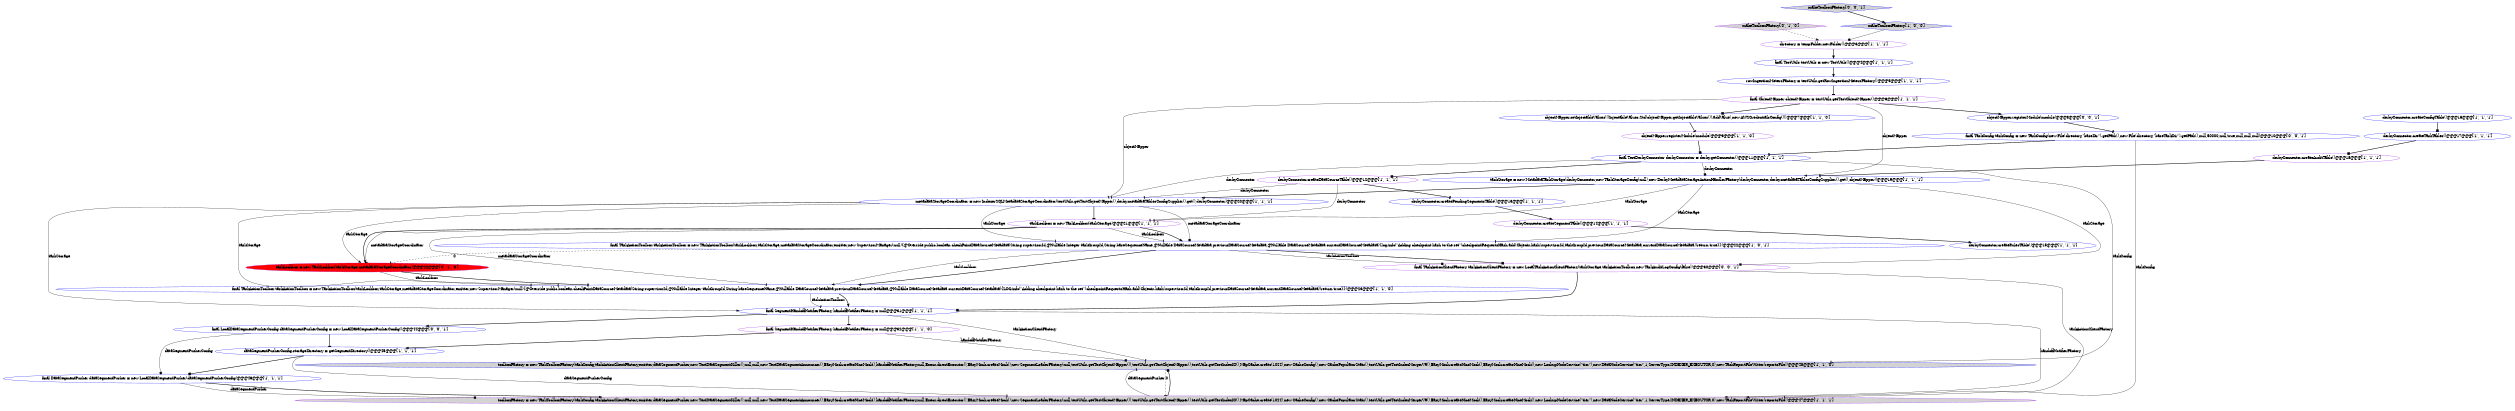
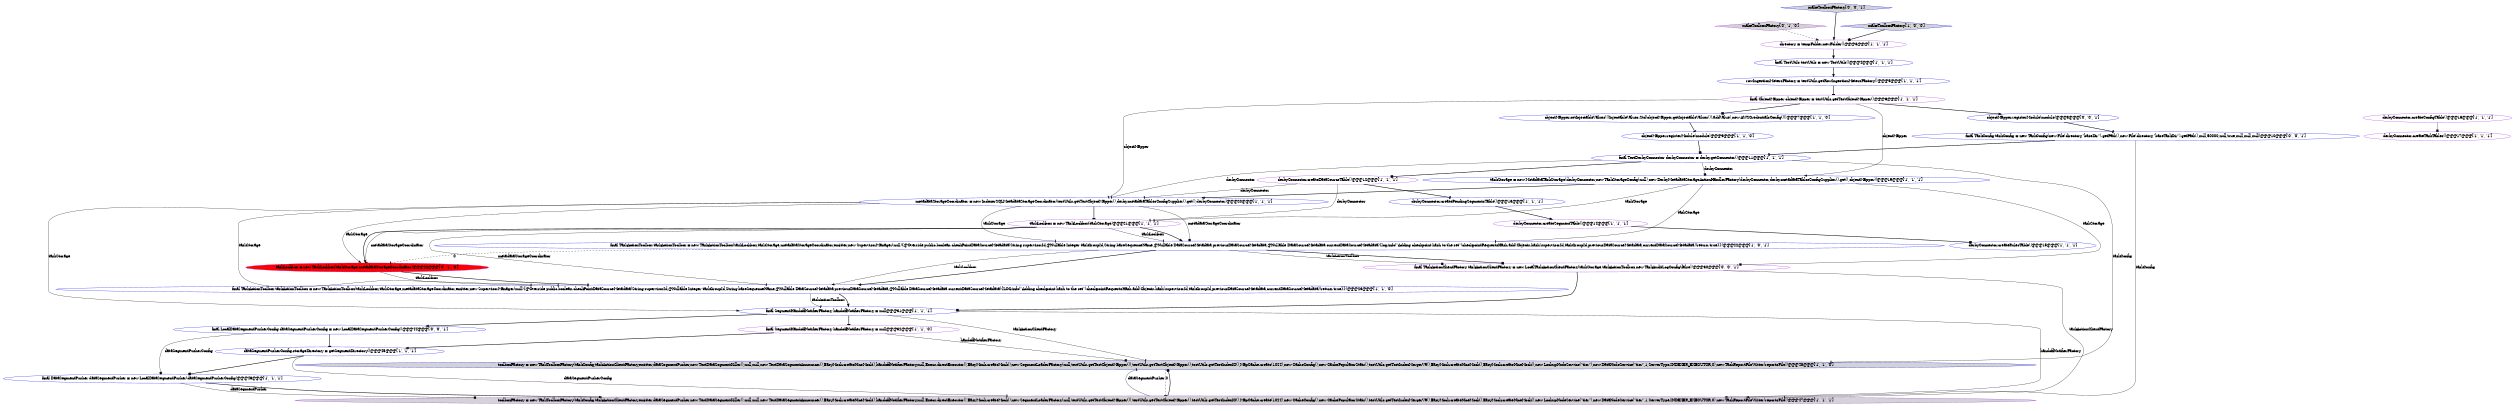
(1865, 17) -> (1835, 25)
(1868, 35) -> (1868, 35)
(2437, 118) -> (2437, 118)
(2437, 126) -> (2437, 126)
(1698, 136) -> (1698, 136)
(2437, 136) -> (2437, 136)
(2326, 158) -> none
(1800, 234) -> (1800, 234)
